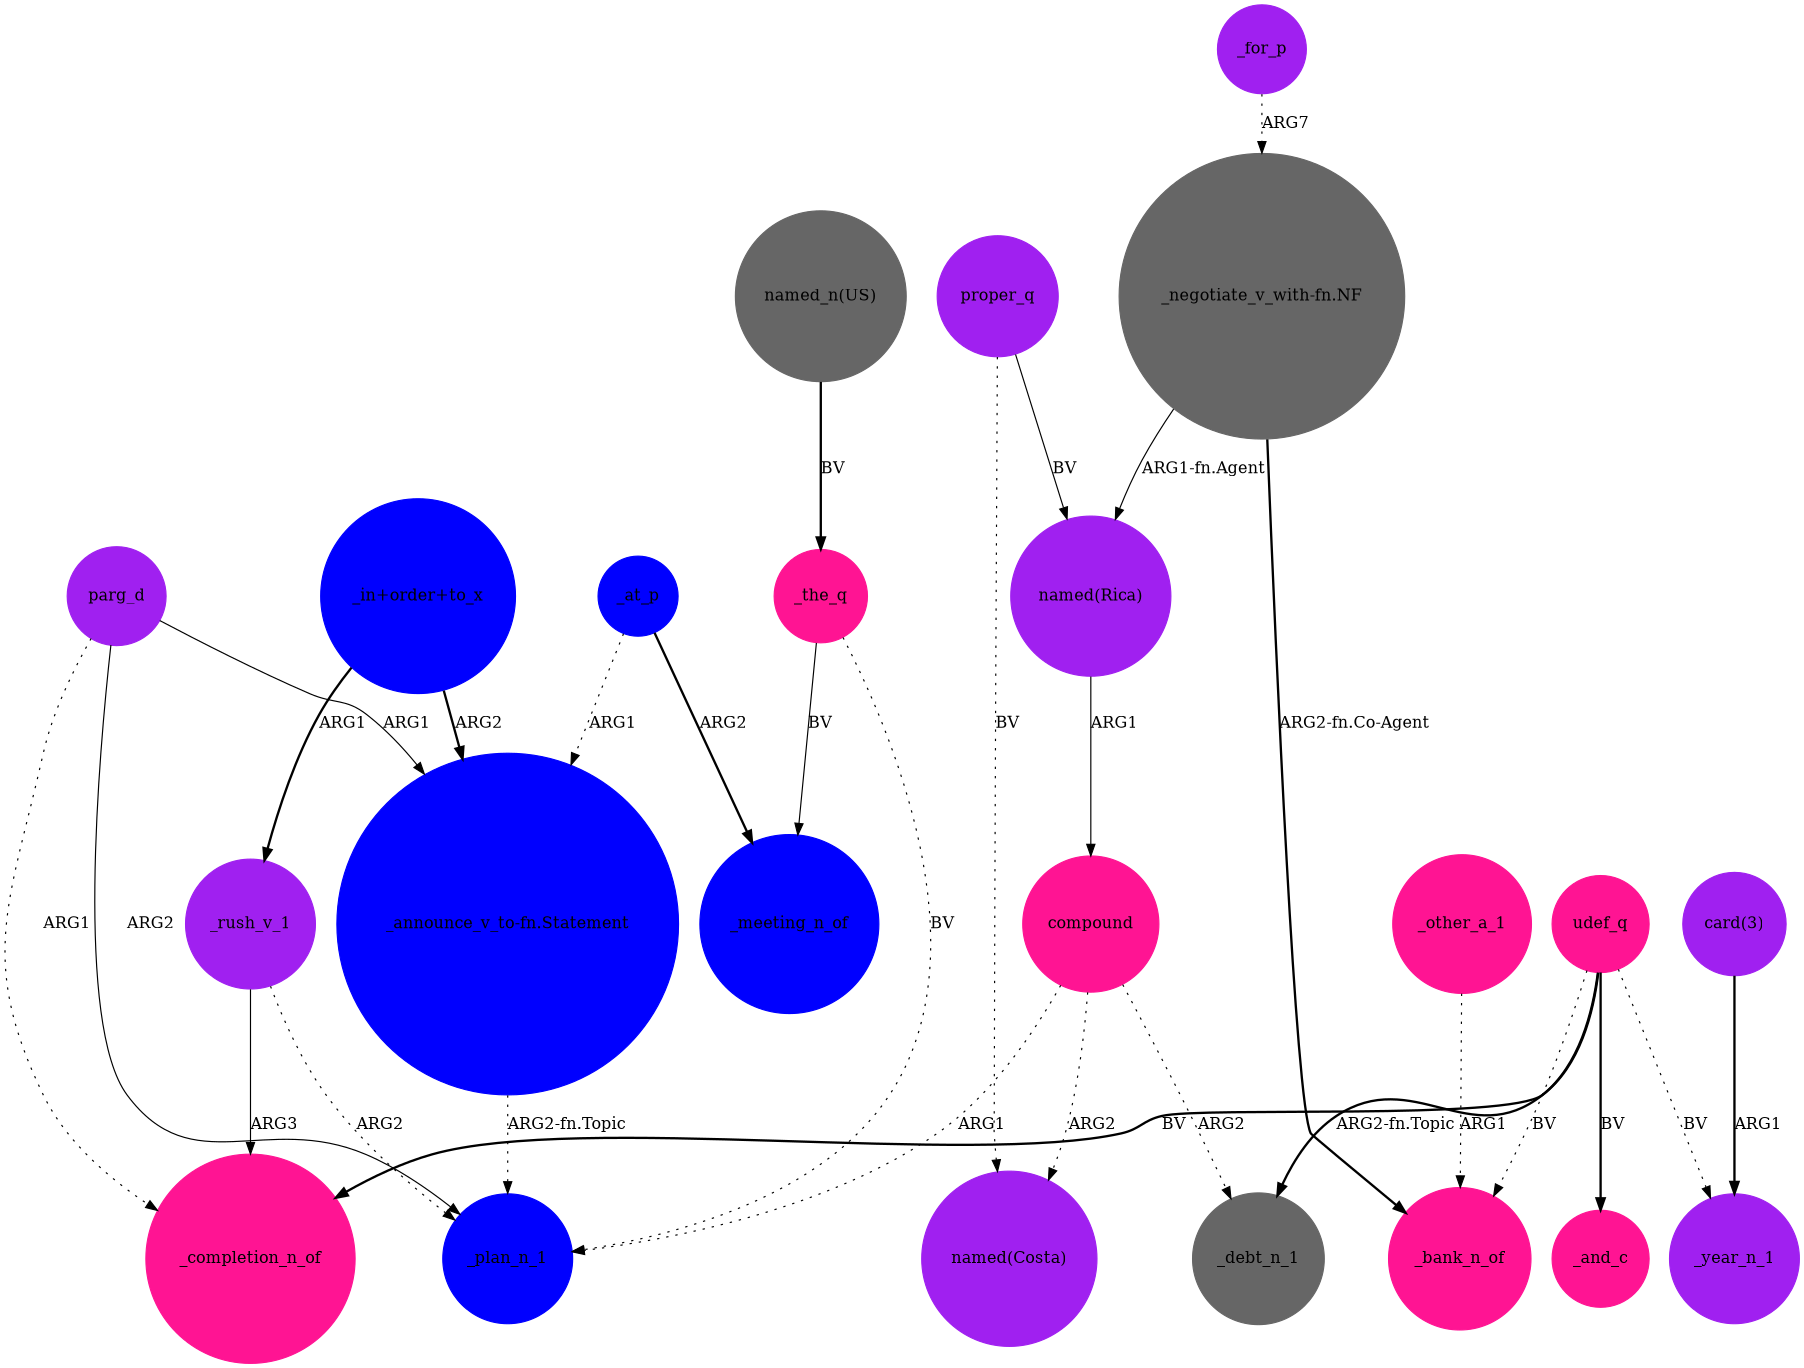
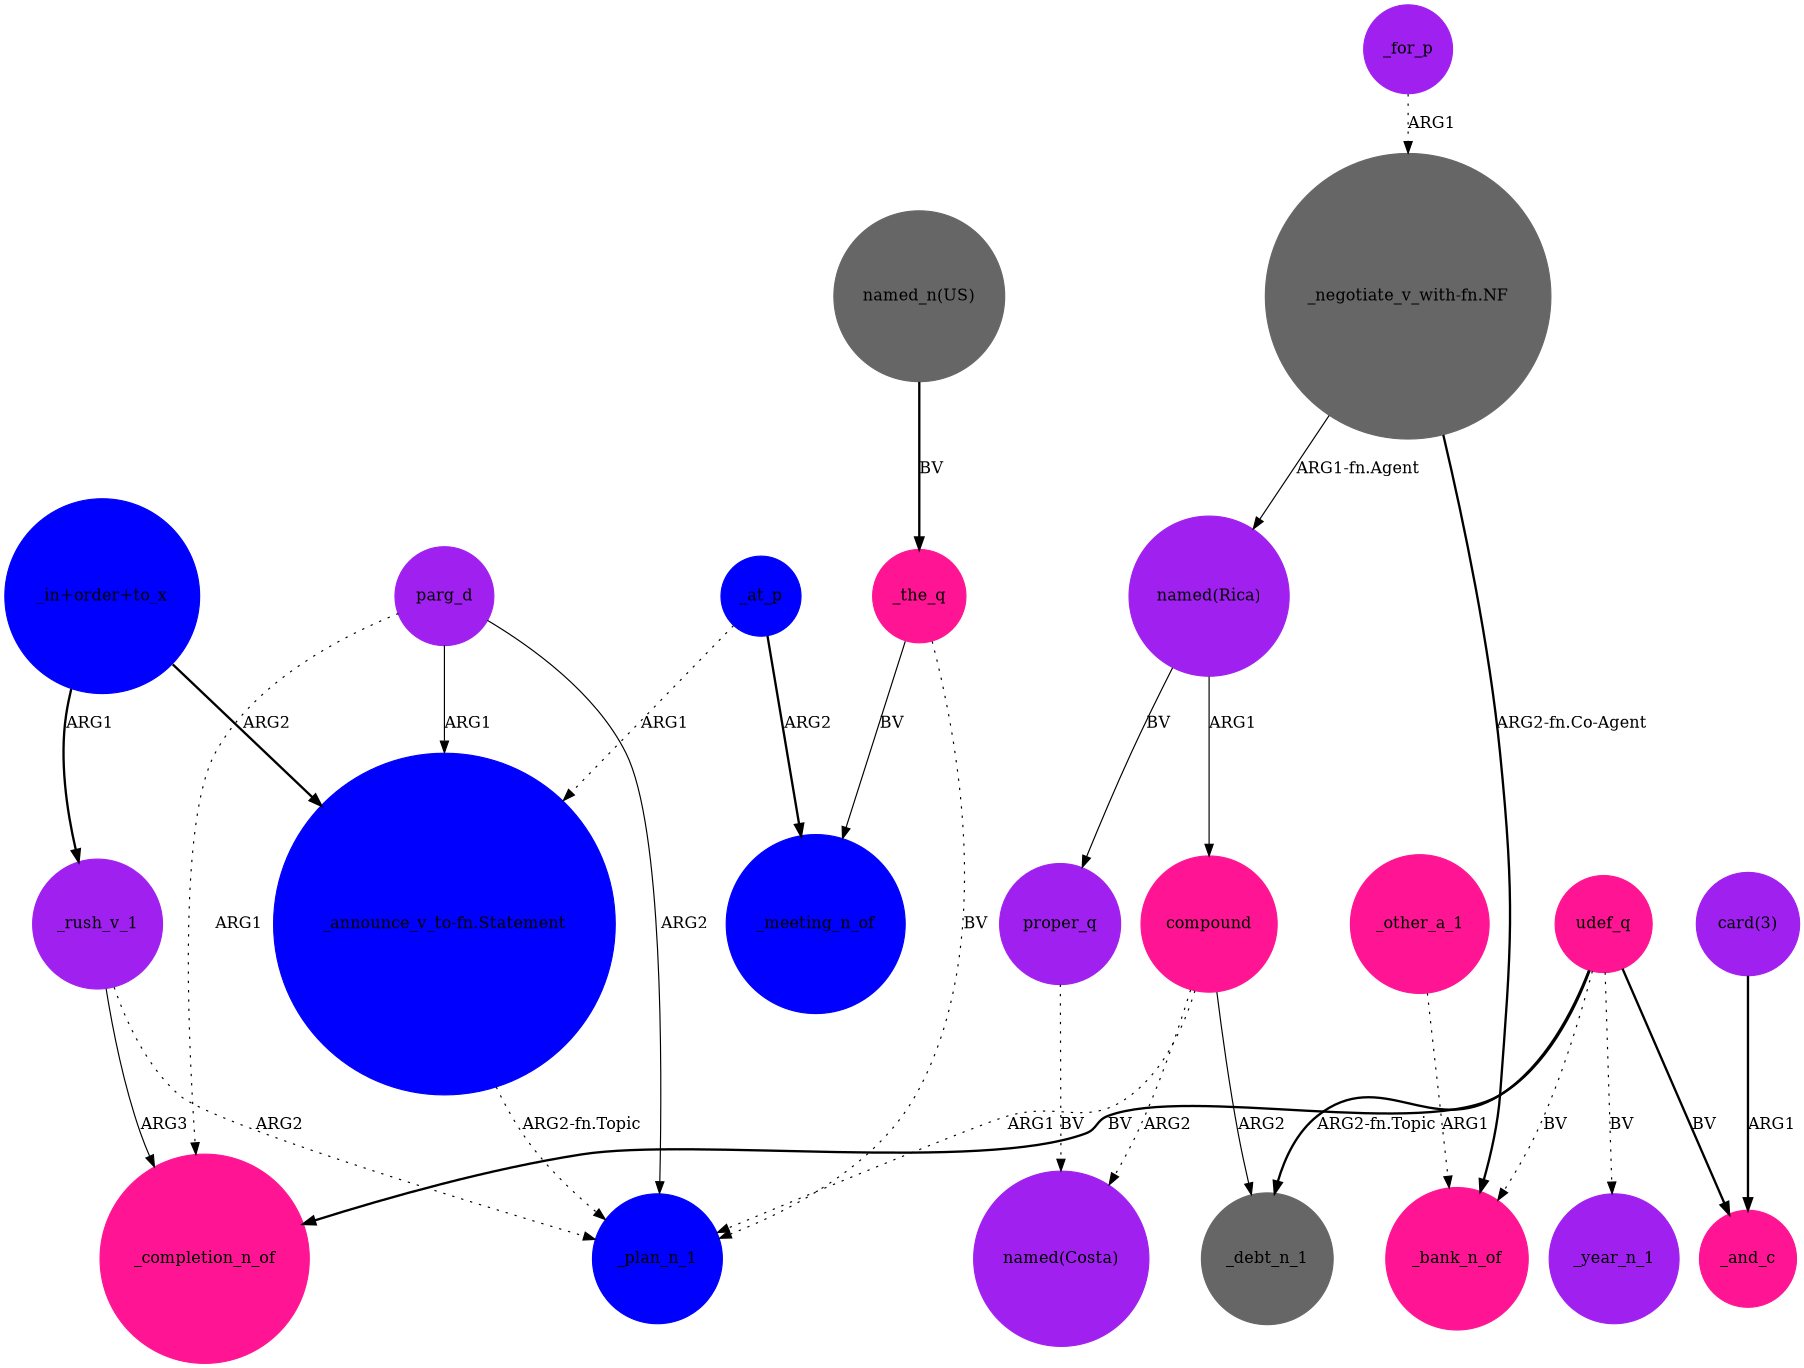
(1286, 124) -> (1432, 124)
(1040, 431) -> (1127, 761)
(1734, 1079) -> (1748, 1087)
(1176, 1086) -> (1230, 1088)
